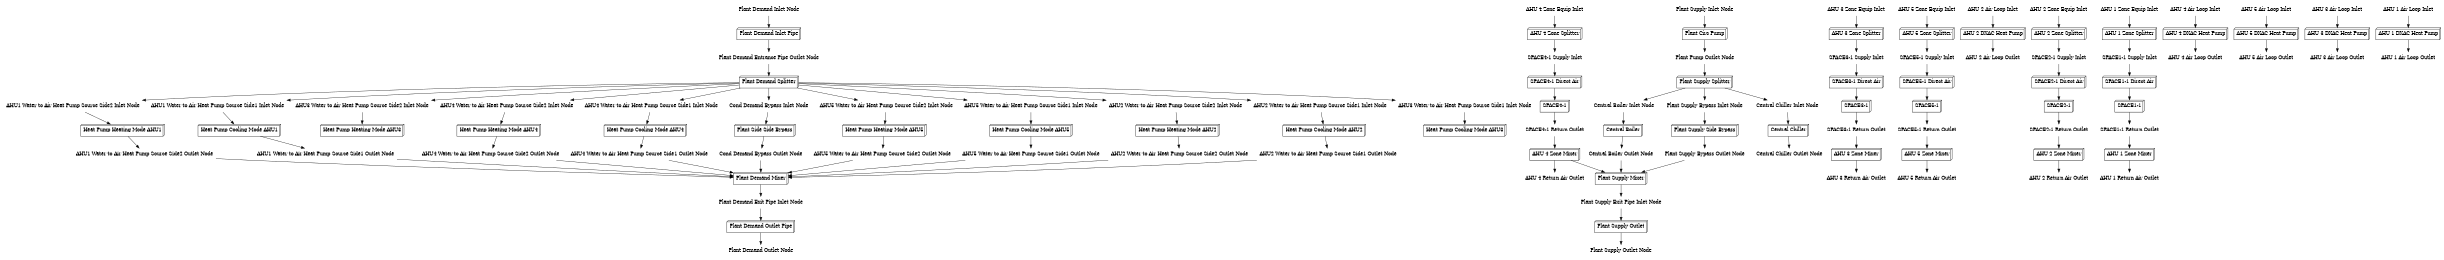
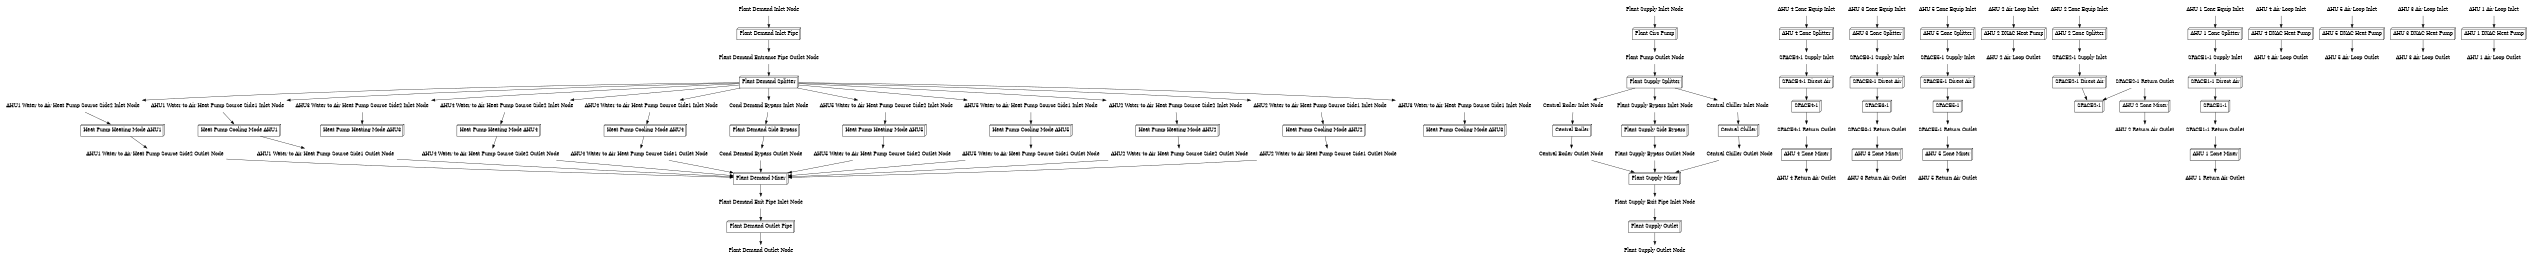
(2059, 117) -> (2119, 93)
(765, 130) -> (765, 130)
(1586, 166) -> (1699, 166)
